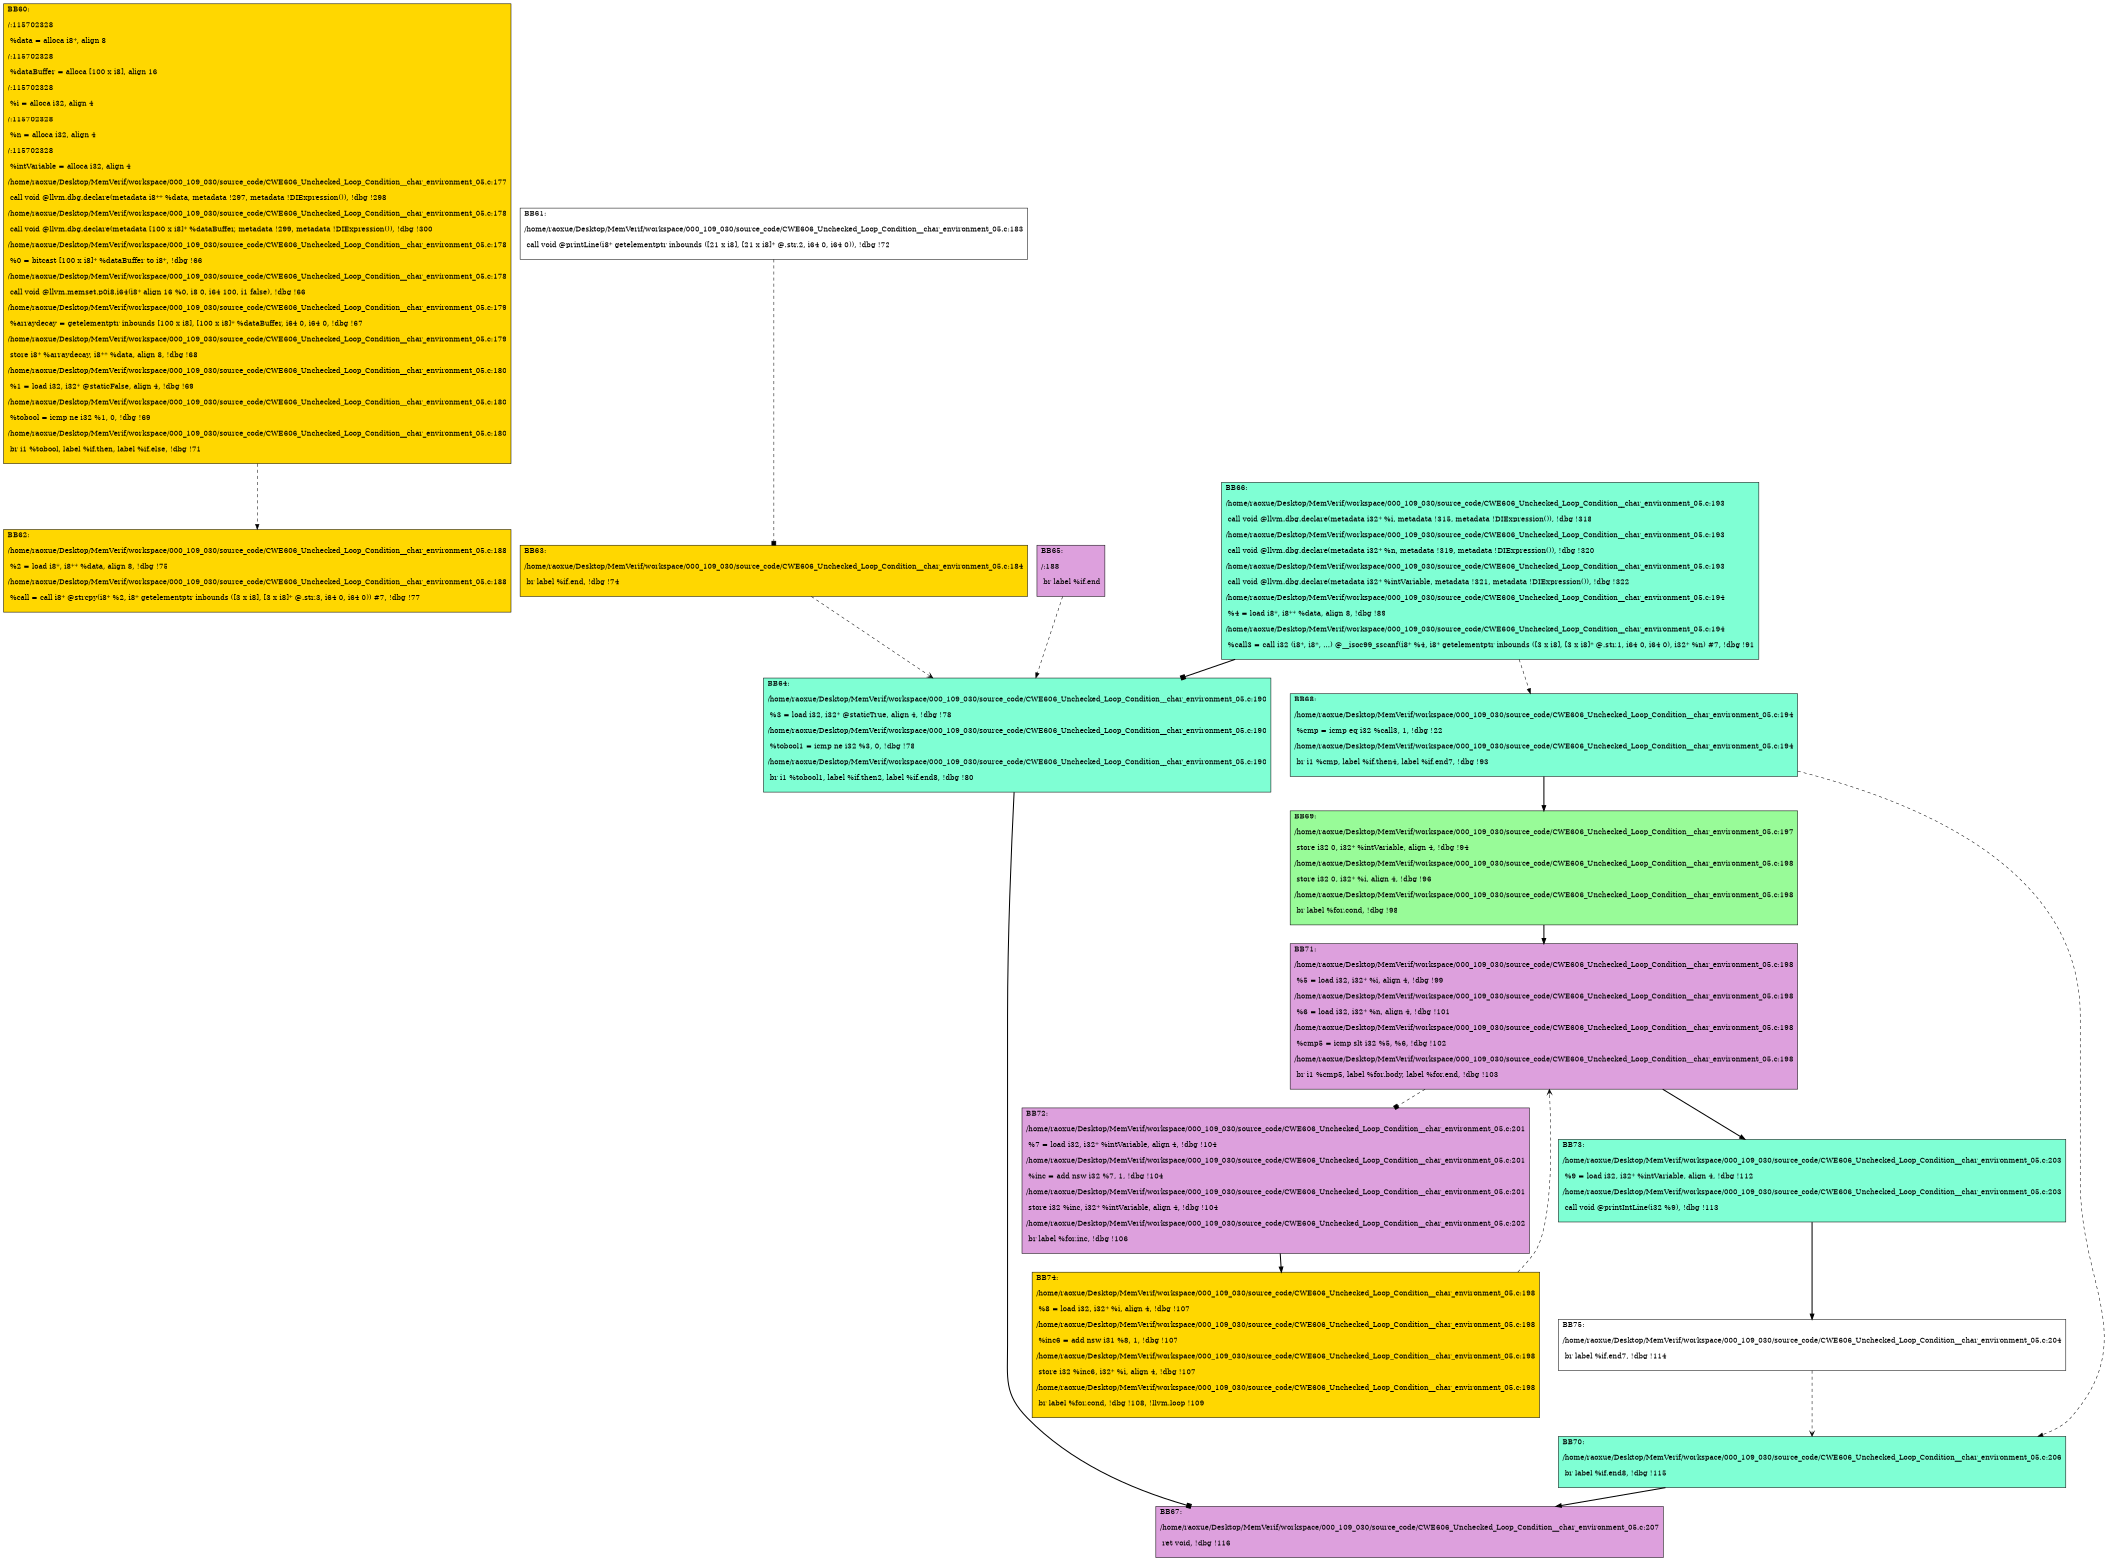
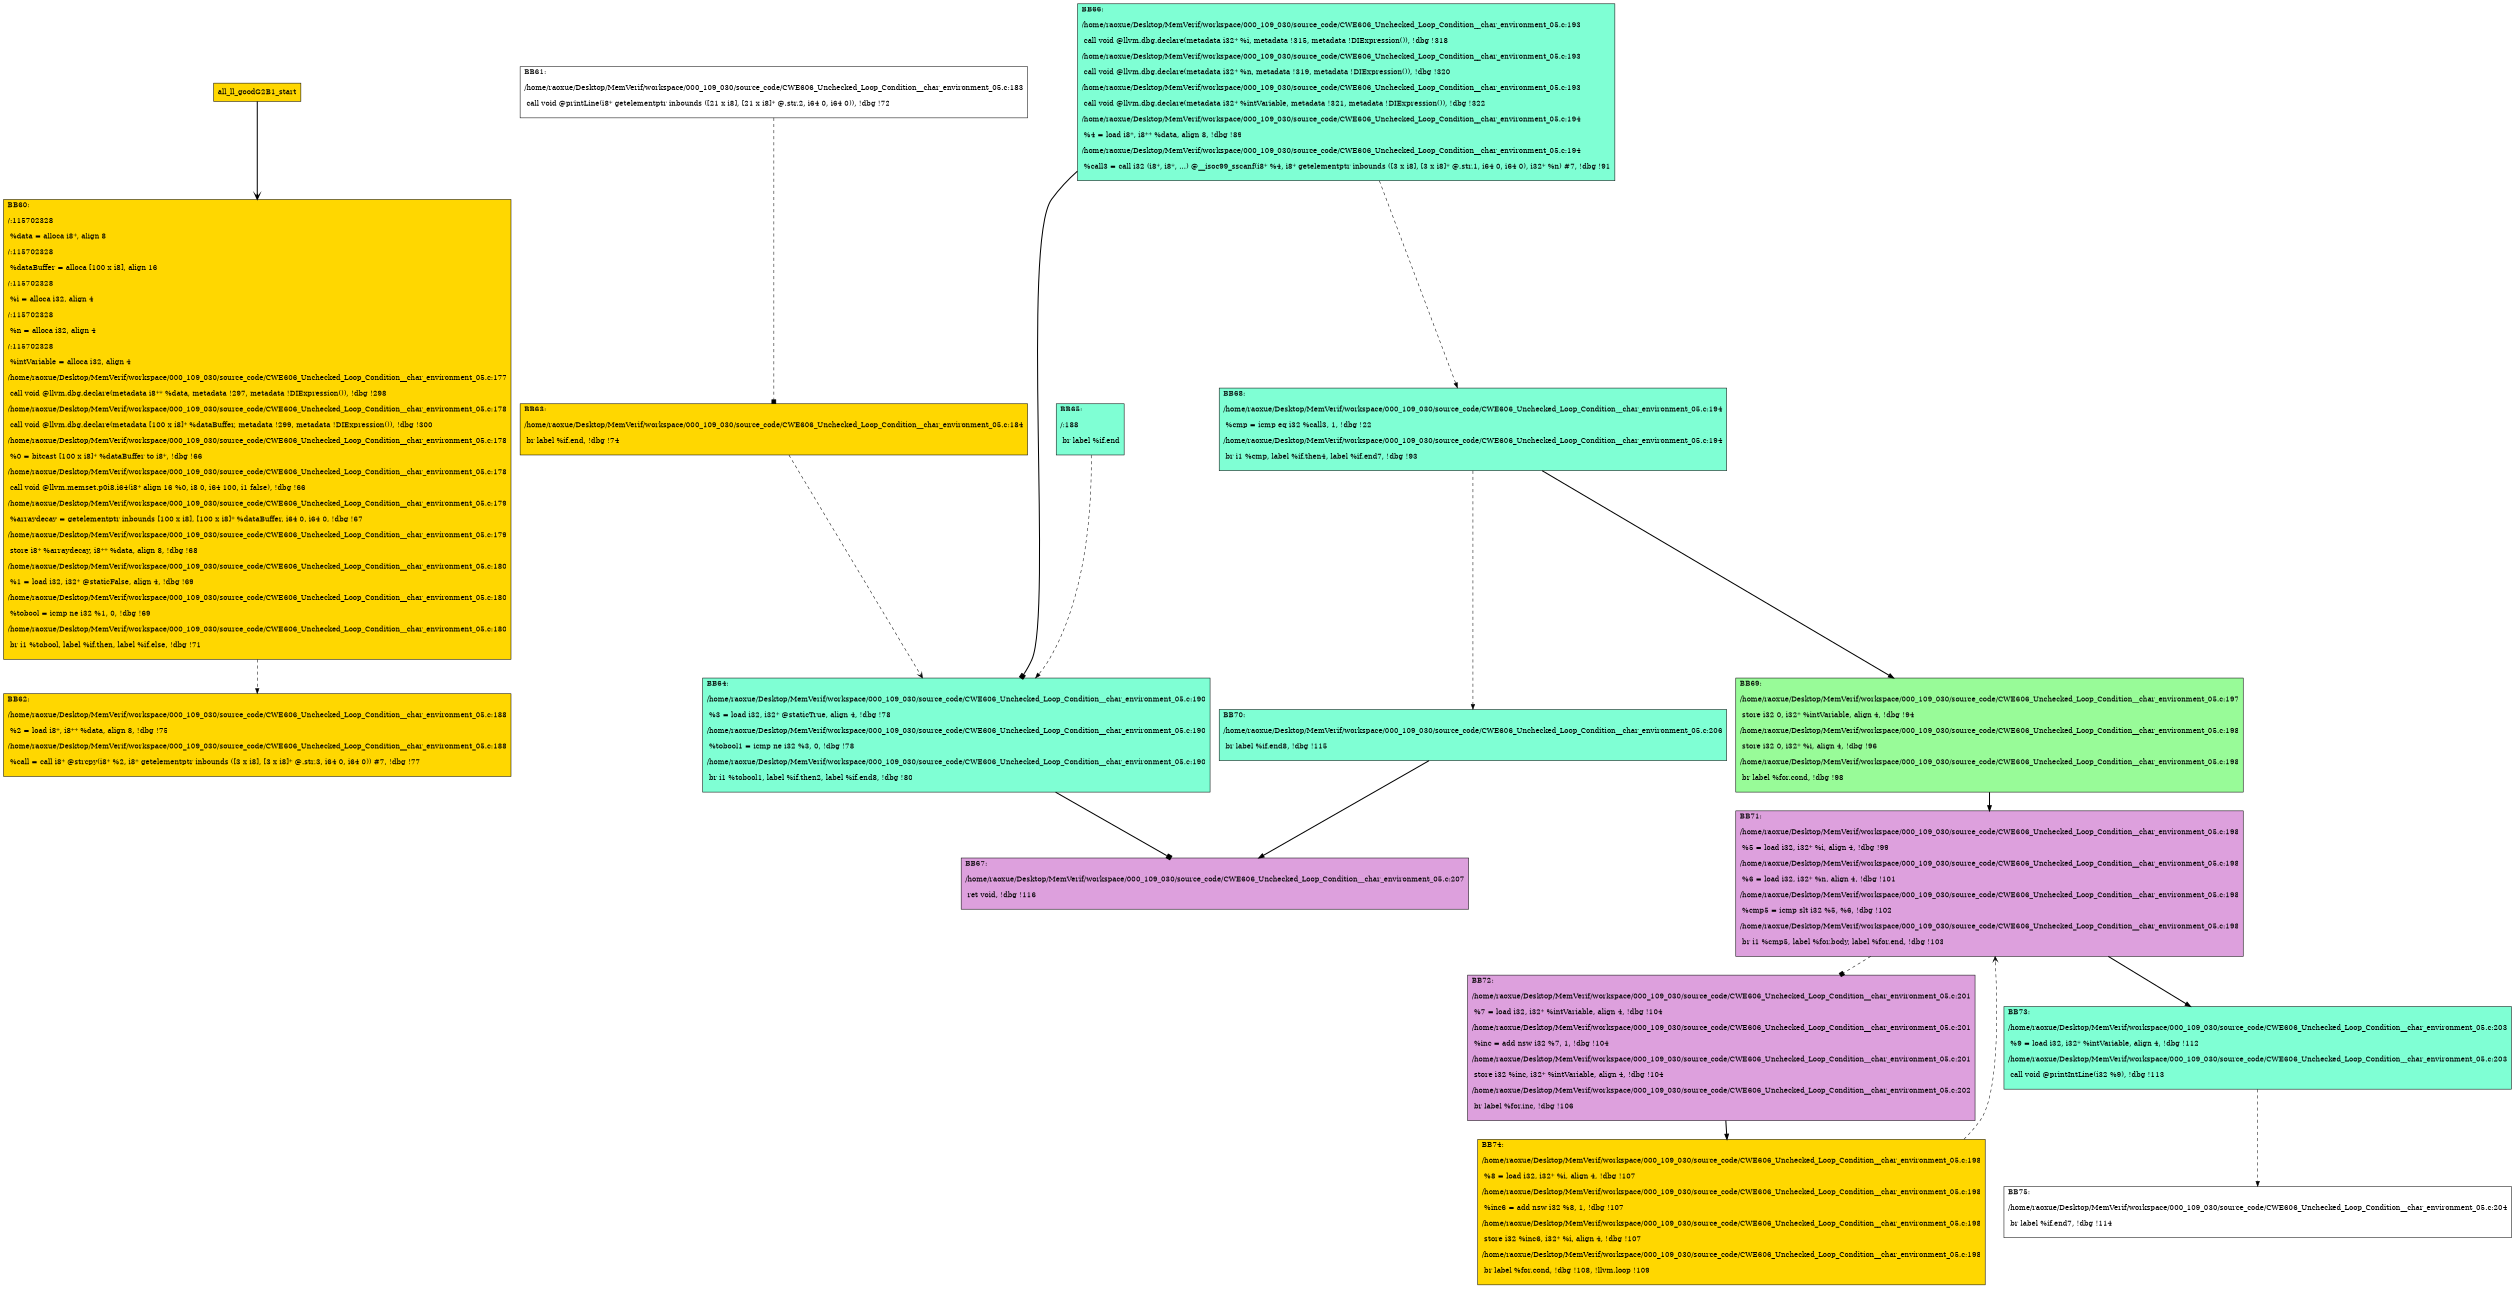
none -> (257, 92)
(1071, 571) -> (1090, 429)
(1812, 1268) -> (2258, 1135)
(1107, 1341) -> (1553, 1208)
(1812, 1401) -> none
